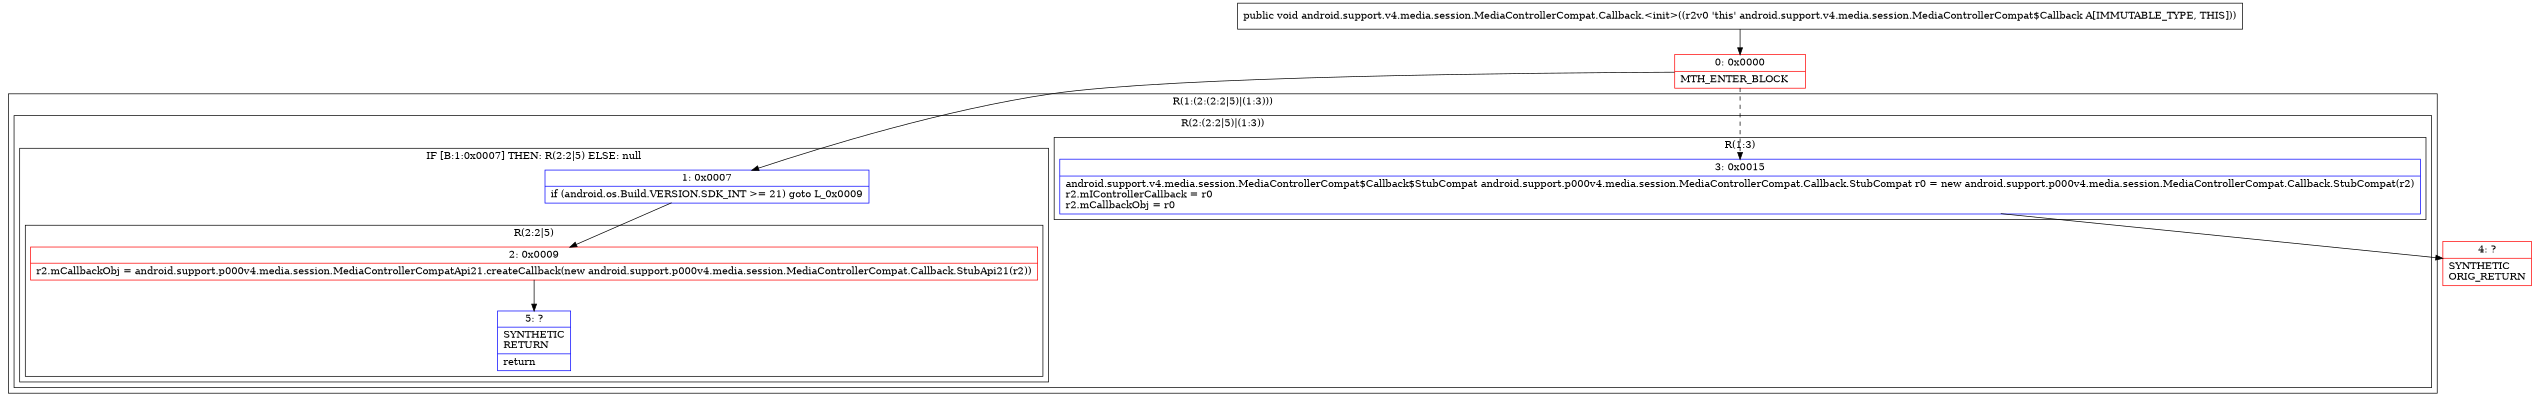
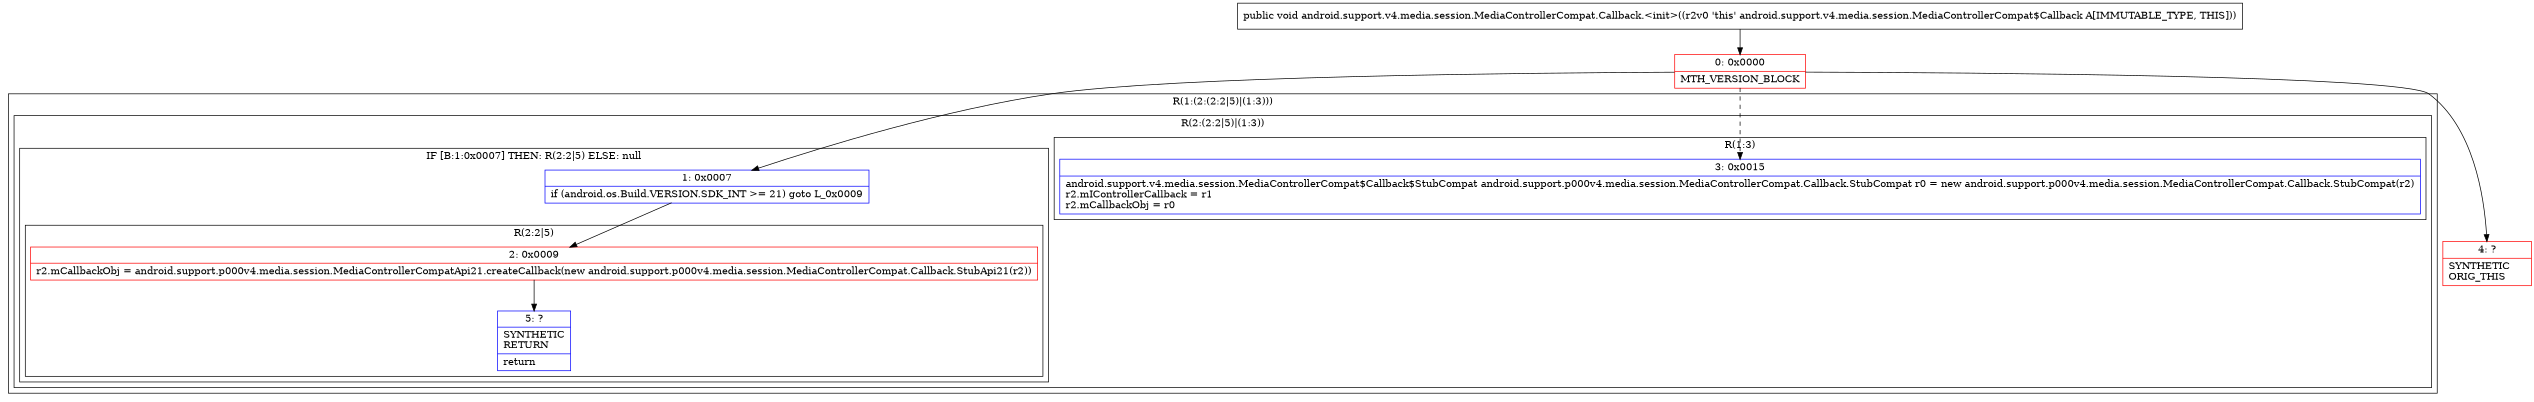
(1734, 79) -> (1740, 79)
(1139, 195) -> (1139, 195)
(2218, 236) -> (2196, 77)
(2487, 277) -> (2477, 277)
